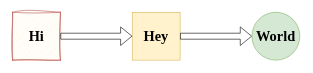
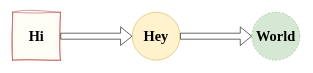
(156, 36) -> (156, 36)
(276, 36) -> (276, 36)
